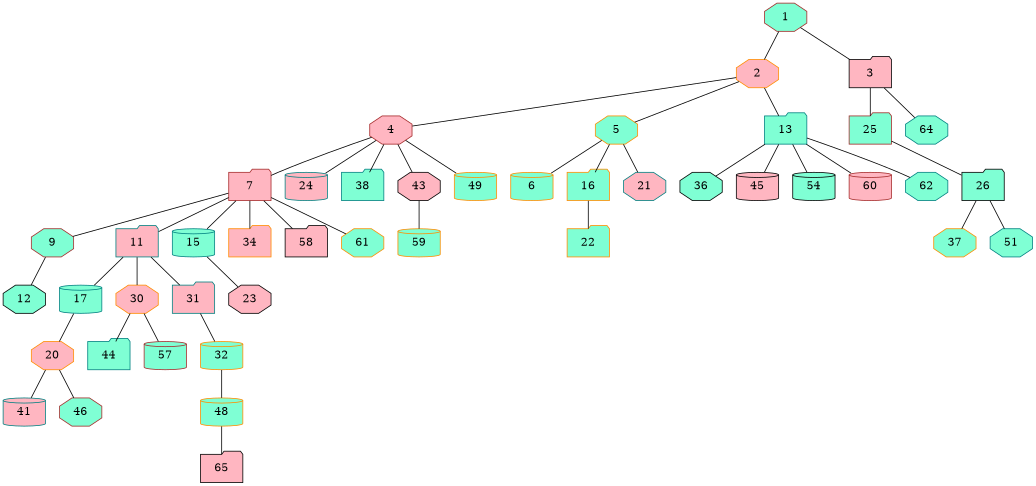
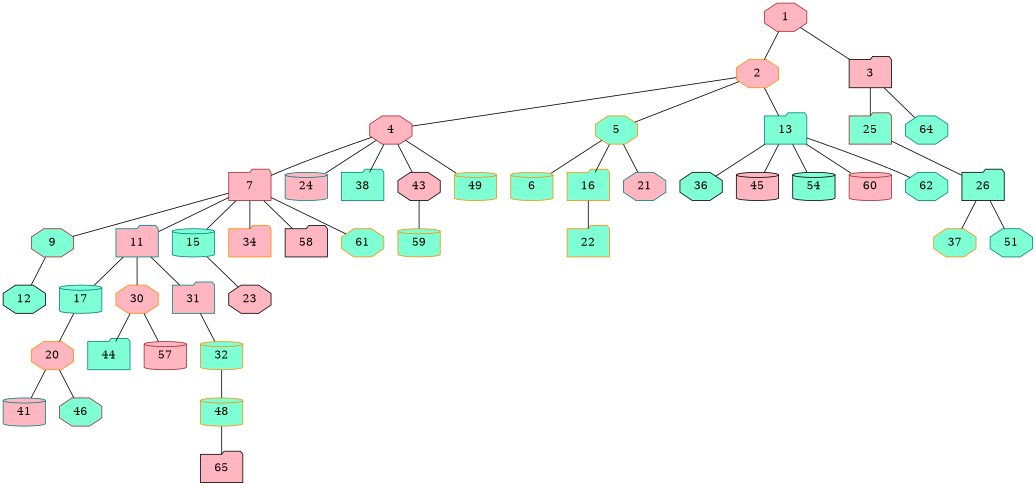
(786, 17) -> (786, 17)
(165, 356) -> (165, 356)
